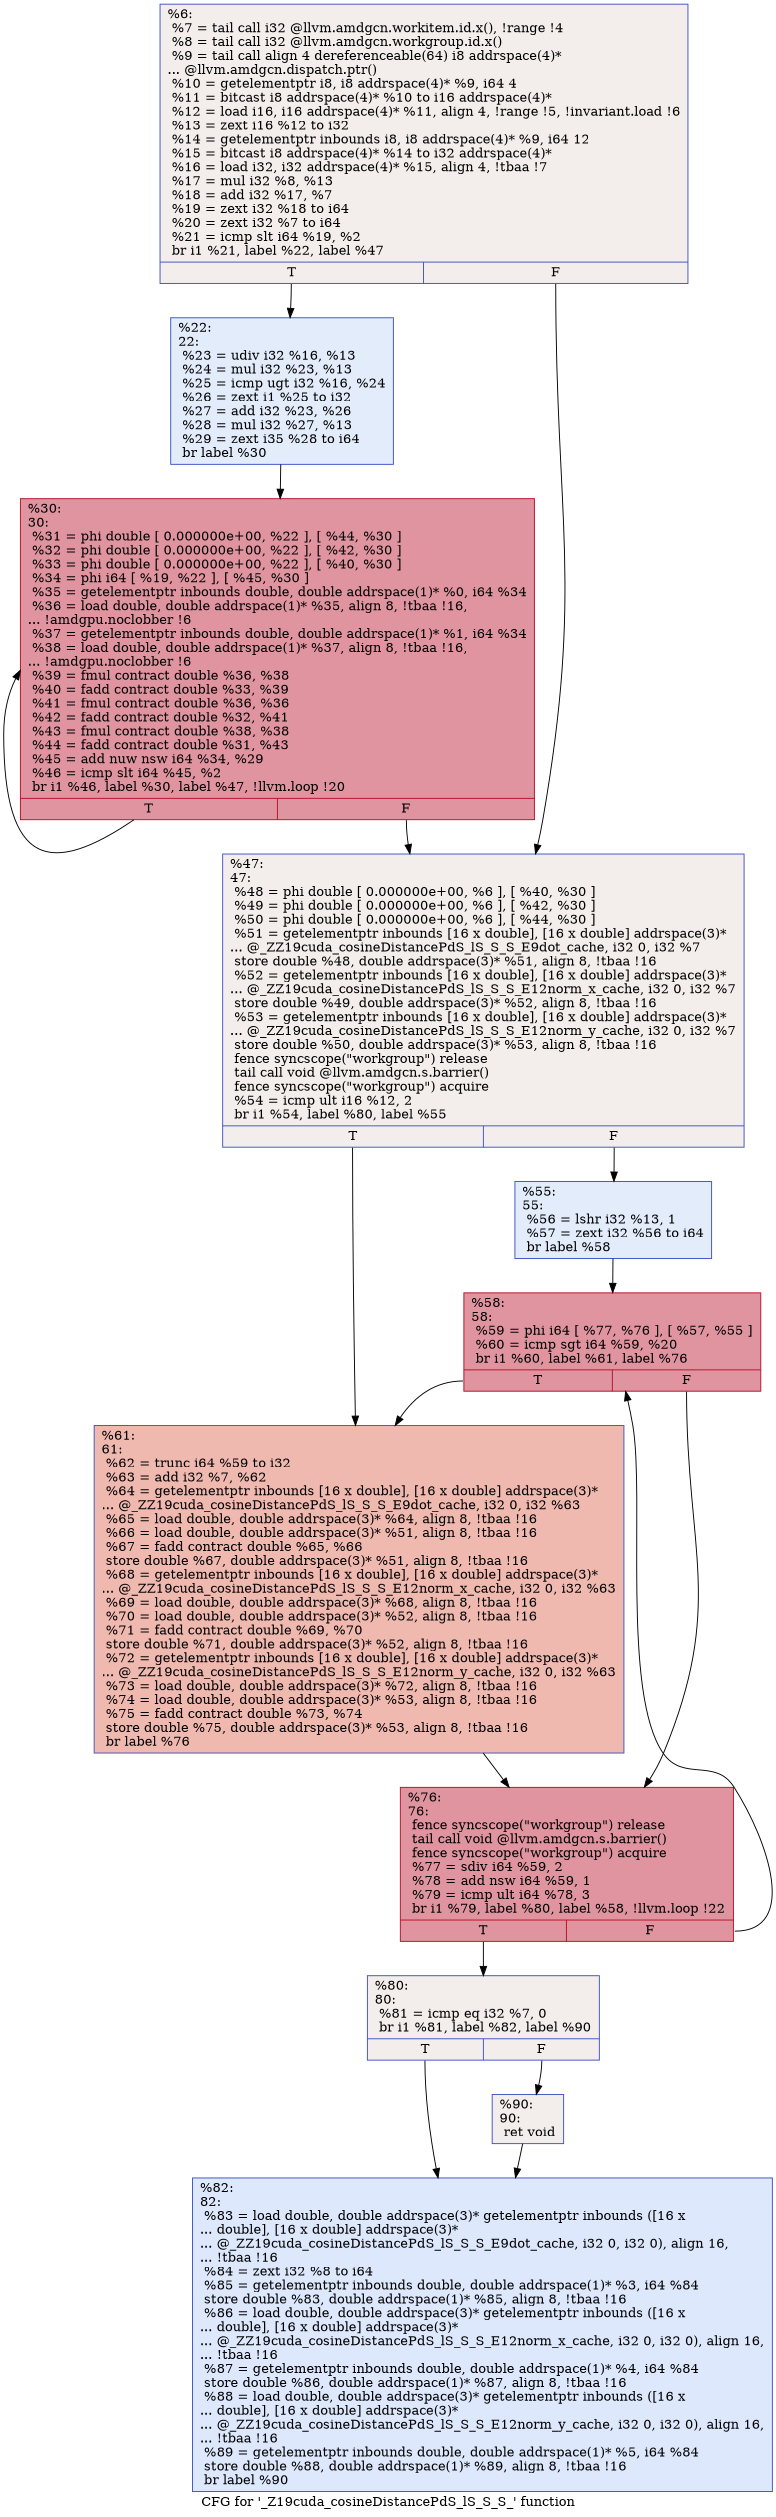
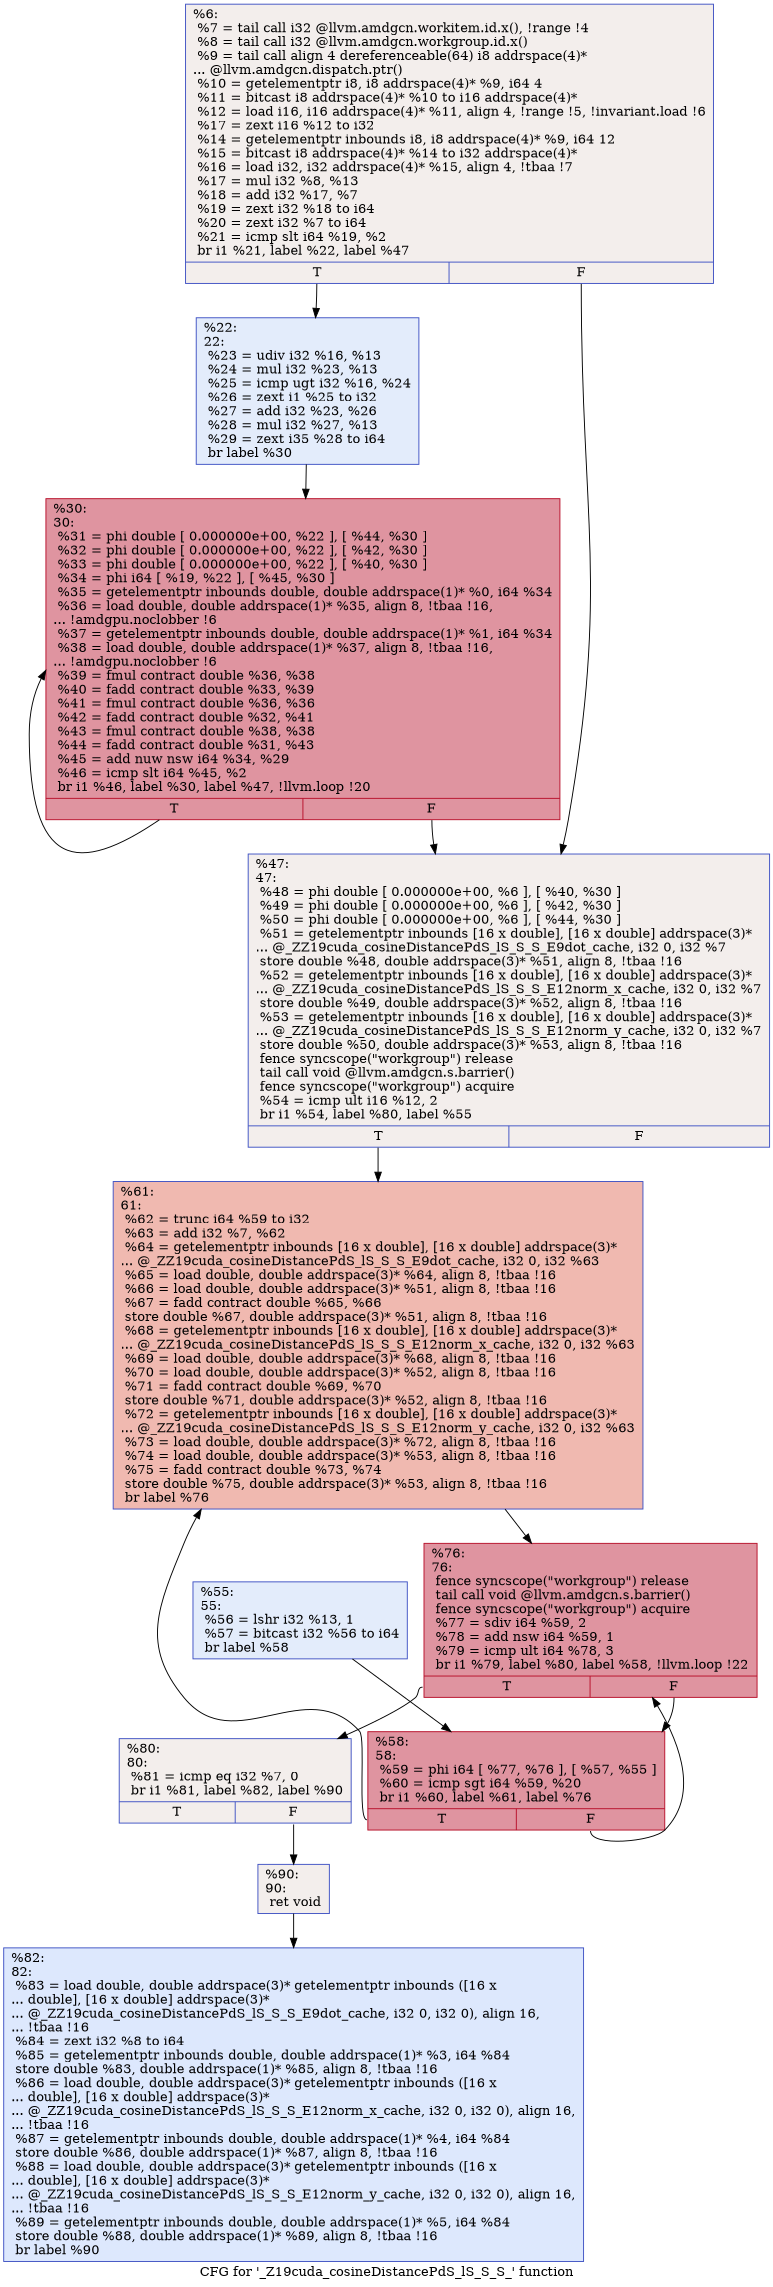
(258, 126) -> (284, 126)
(614, 1160) -> none
(613, 1233) -> (300, 1634)
(428, 2115) -> none
